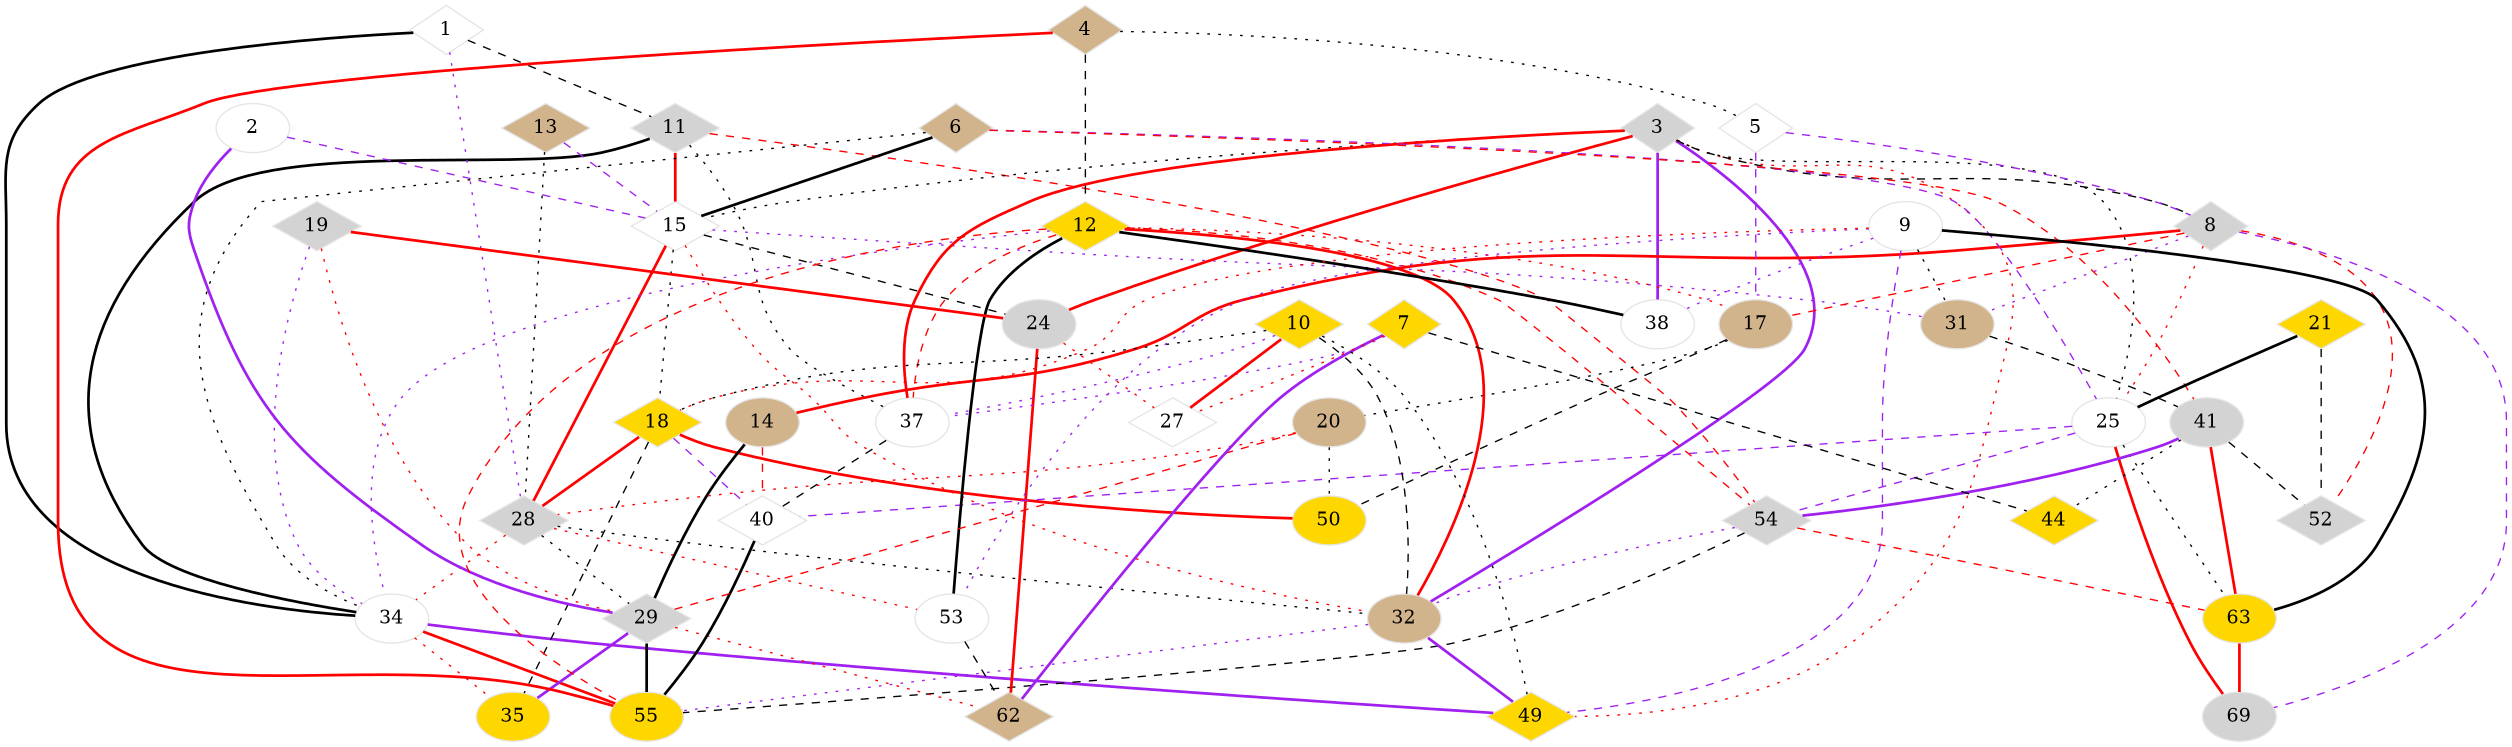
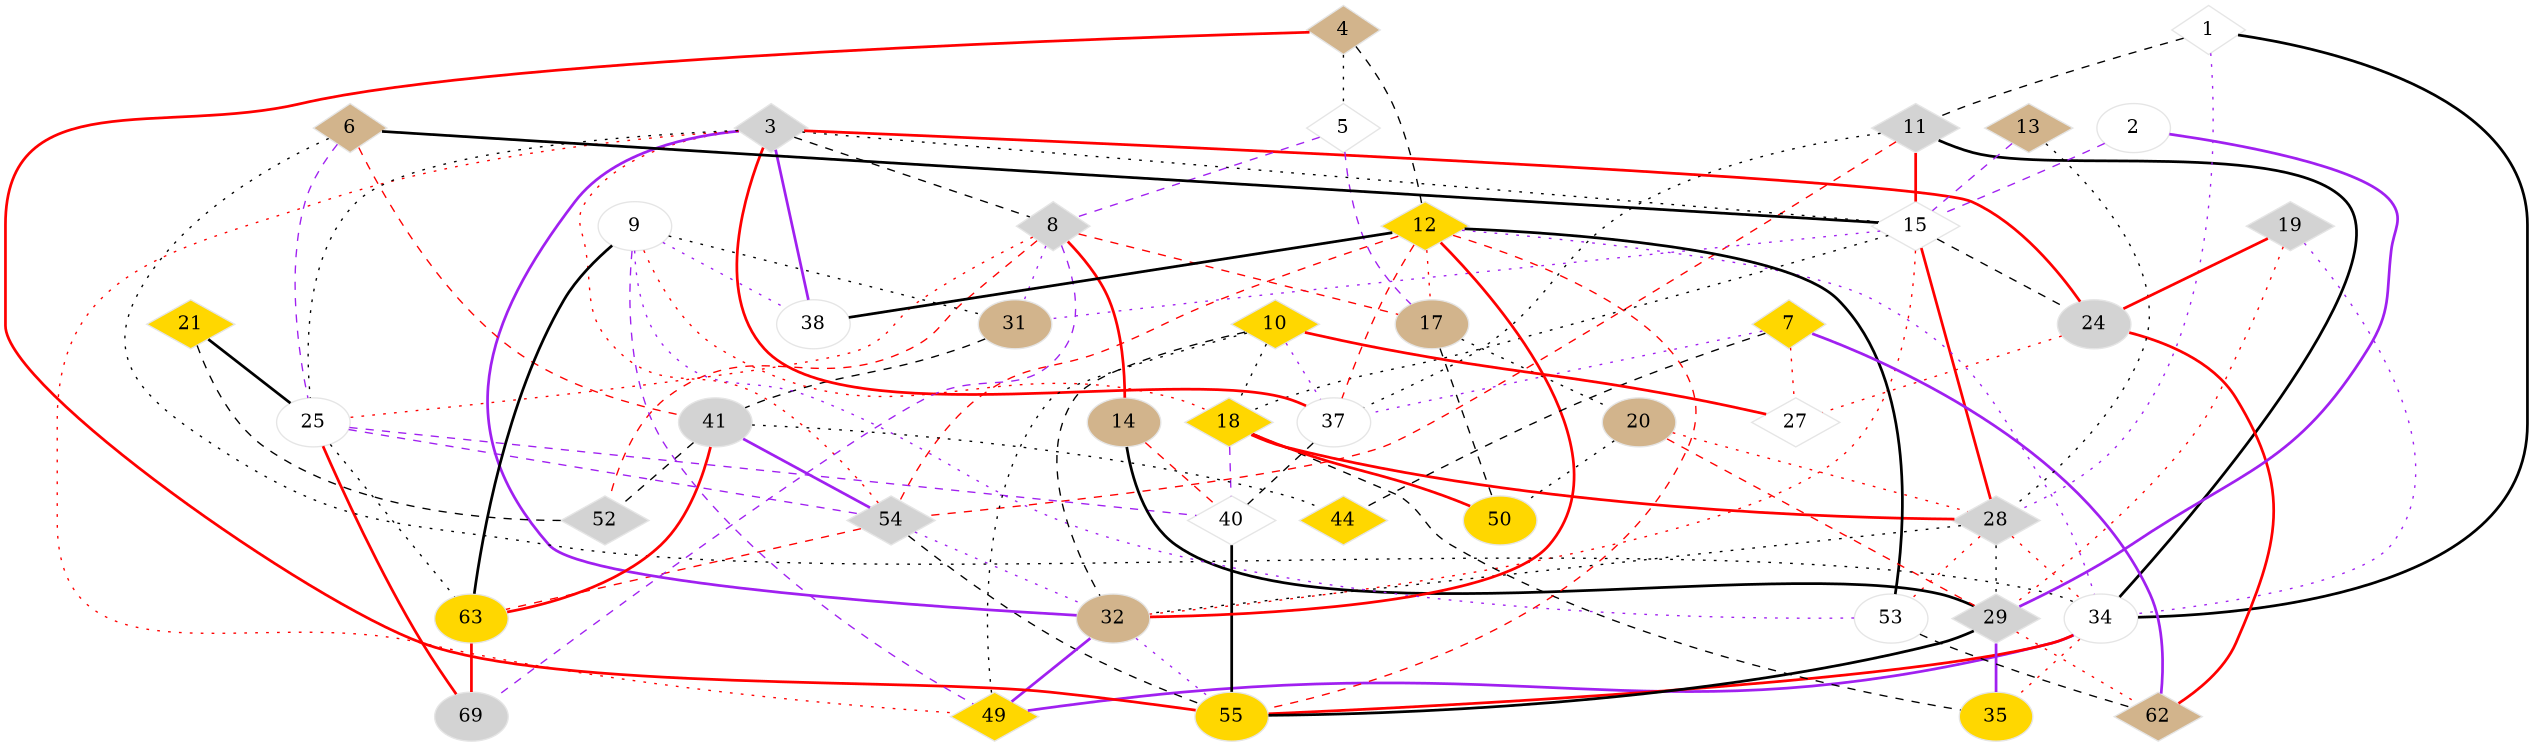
none -> (611, 343)
